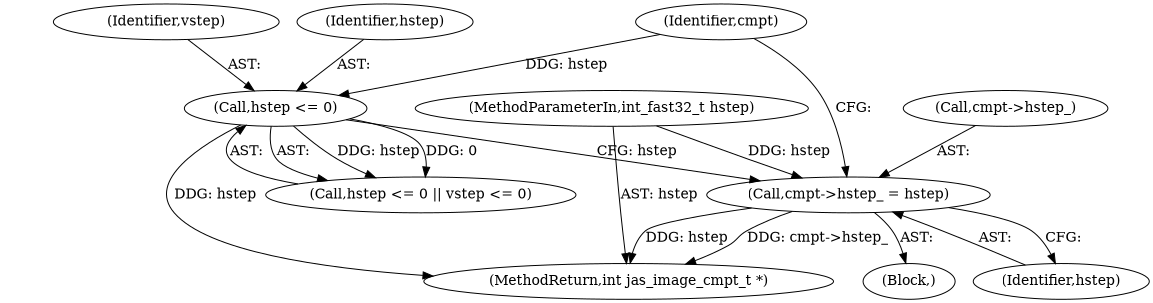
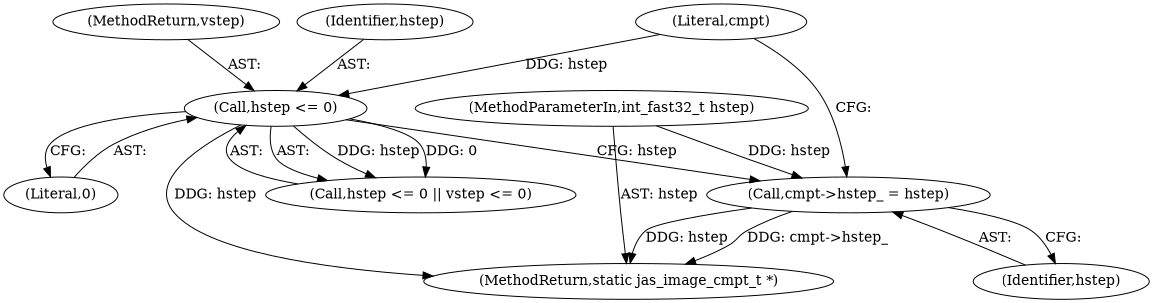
(166, 22) -> (166, 22)
(721, 22) -> (721, 22)
(1006, 108) -> none
none -> (61, 195)
(629, 281) -> (629, 281)
(909, 281) -> none
